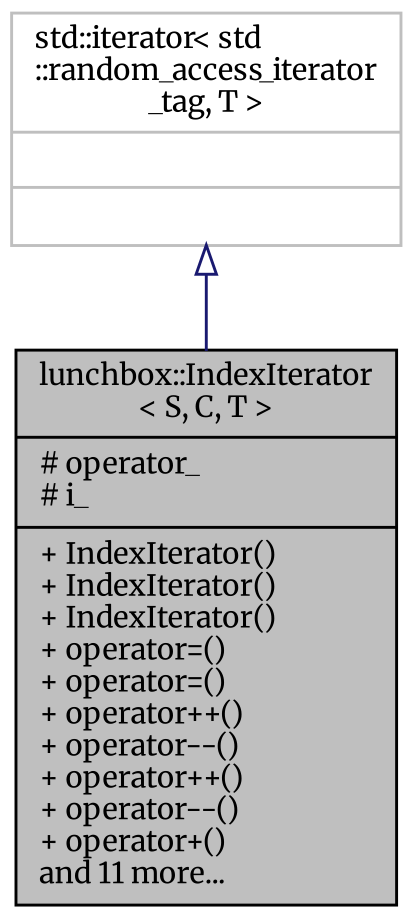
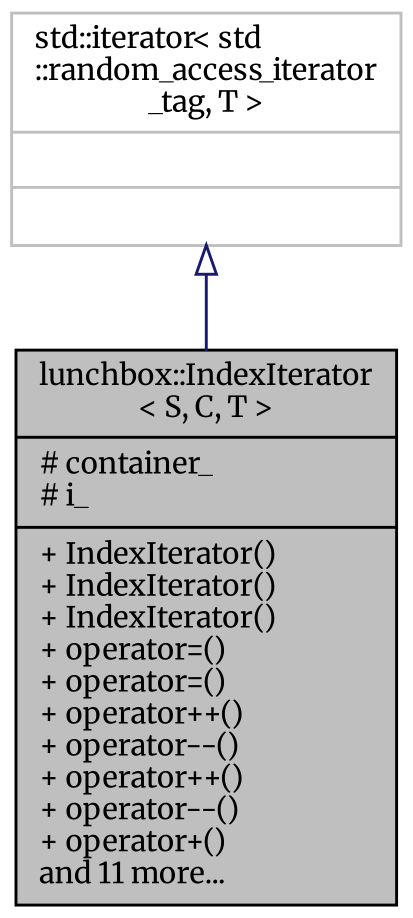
(121, 465) -> (128, 465)
